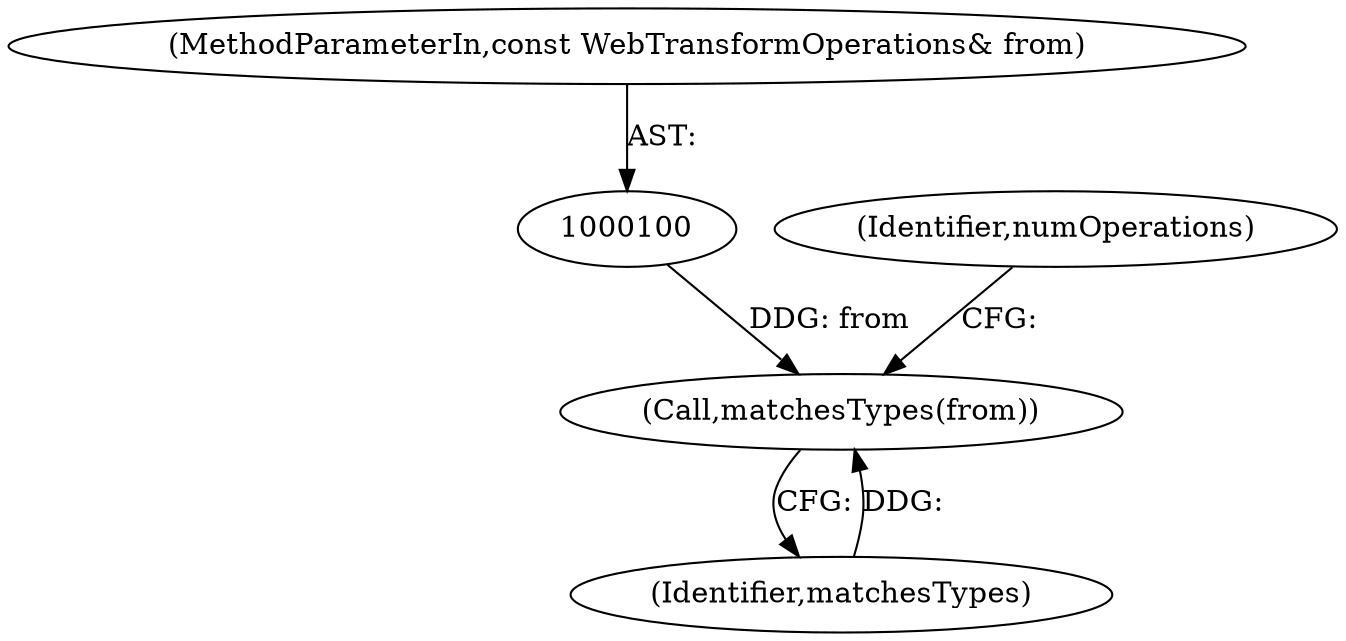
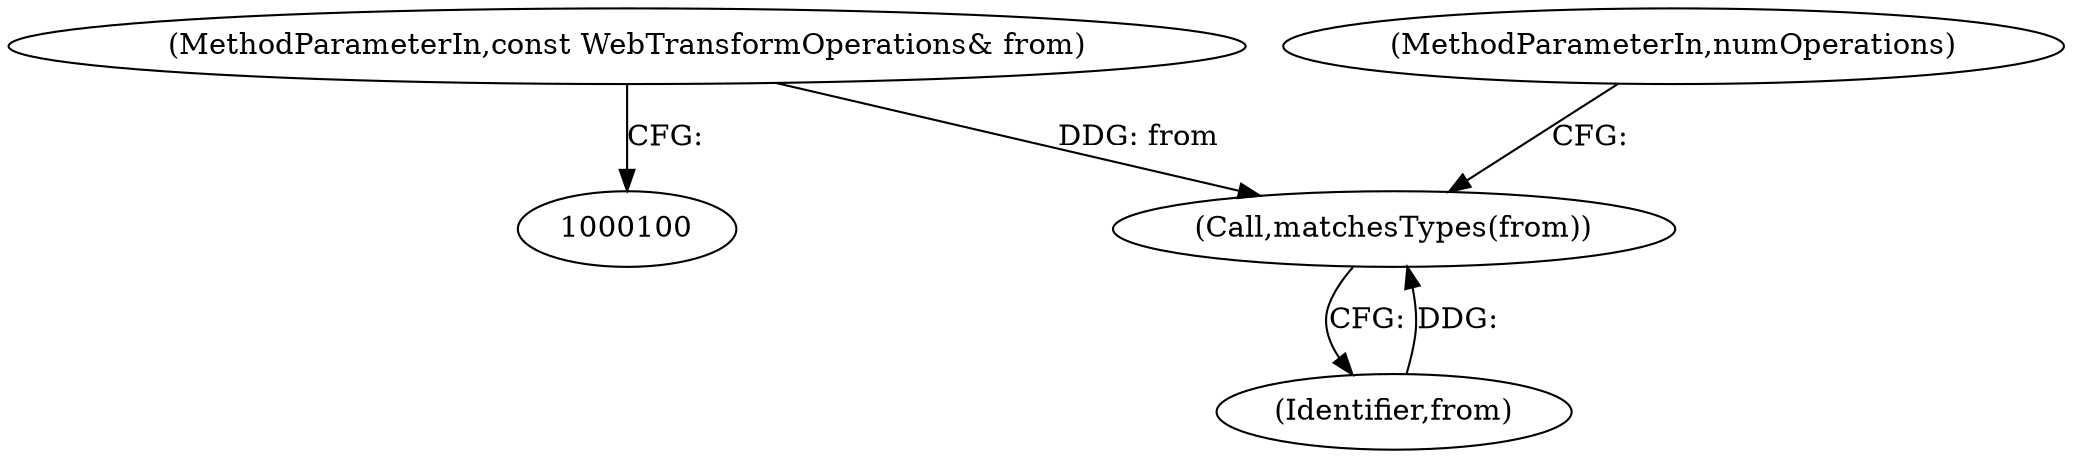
(667, 138) -> (670, 138)
(1056, 229) -> (1674, 46)
(724, 312) -> (1007, 137)
(841, 595) -> (1394, 412)
